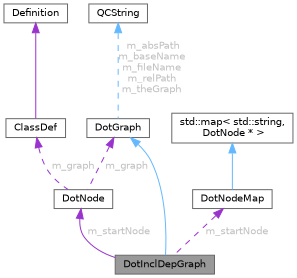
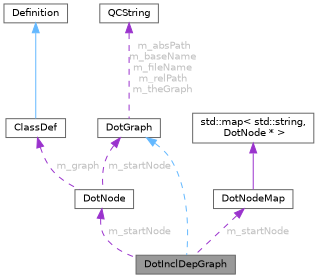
(36, 76) -> (36, 76)
(118, 76) -> (129, 76)
(125, 166) -> (139, 166)
(232, 171) -> (253, 171)
(162, 197) -> (184, 195)
(90, 244) -> (111, 244)
